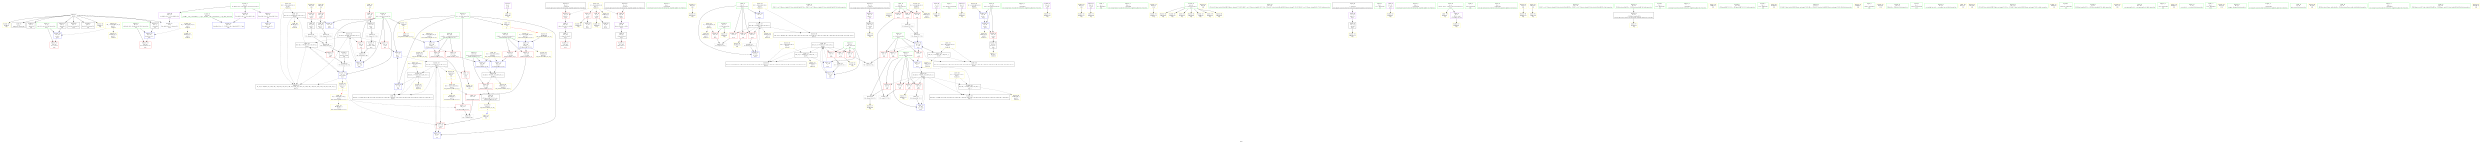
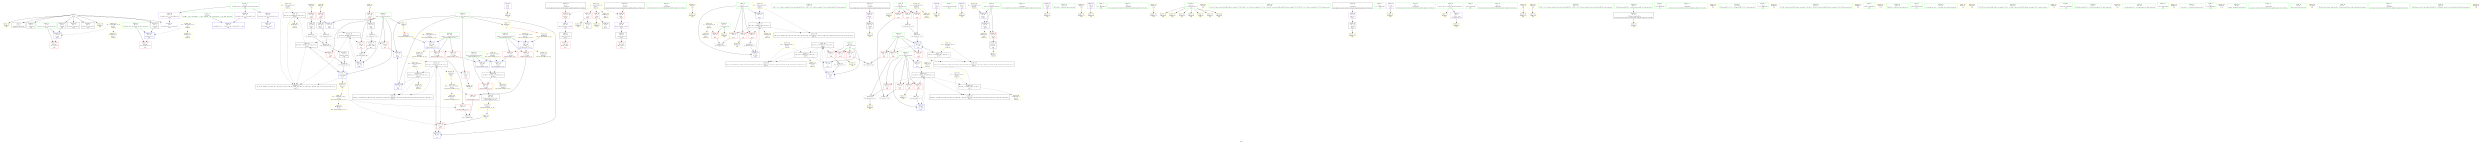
none -> (1064, 6)
